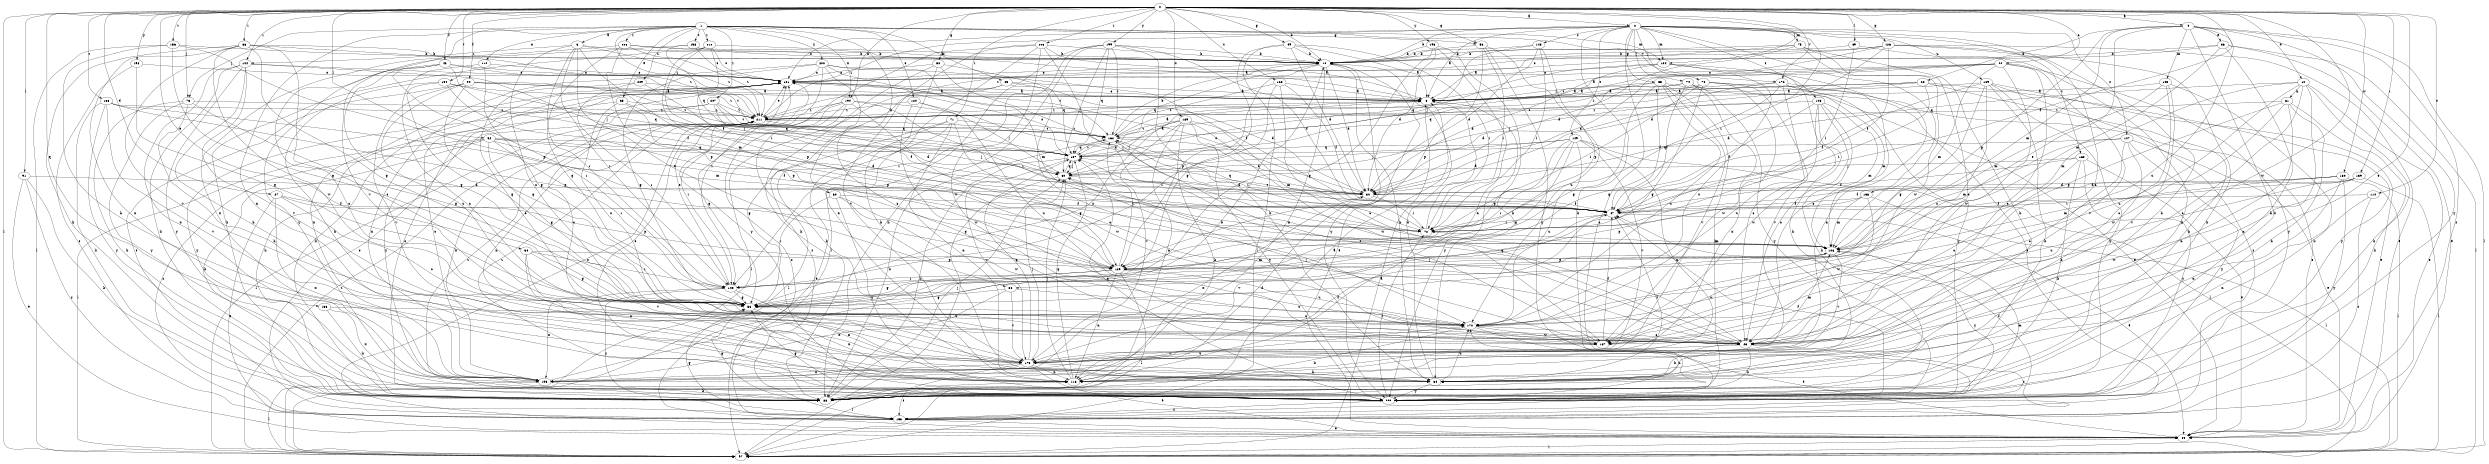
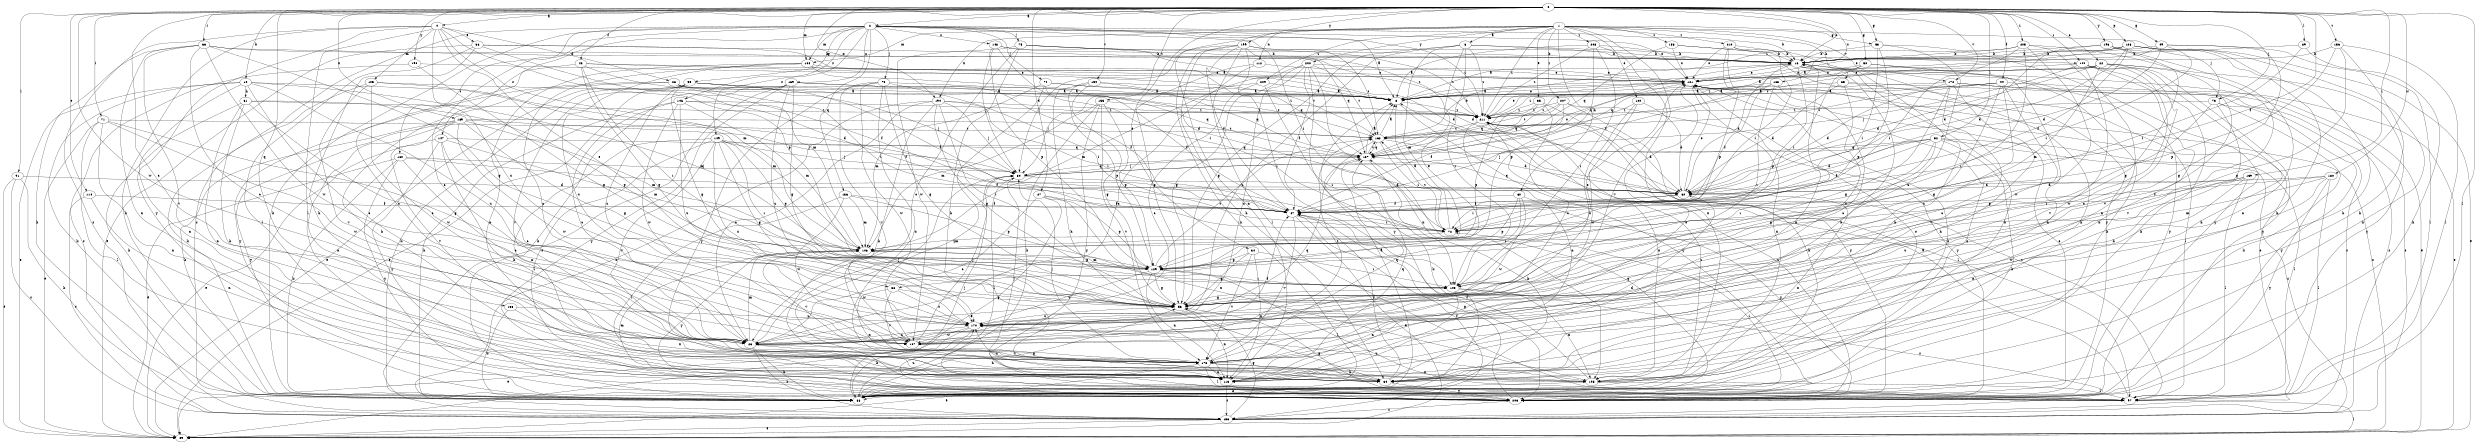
(972, 232) -> none
(1798, 307) -> (1465, 307)
(1261, 354) -> (1051, 366)
(1756, 408) -> (1482, 358)
(1463, 447) -> (1388, 436)
